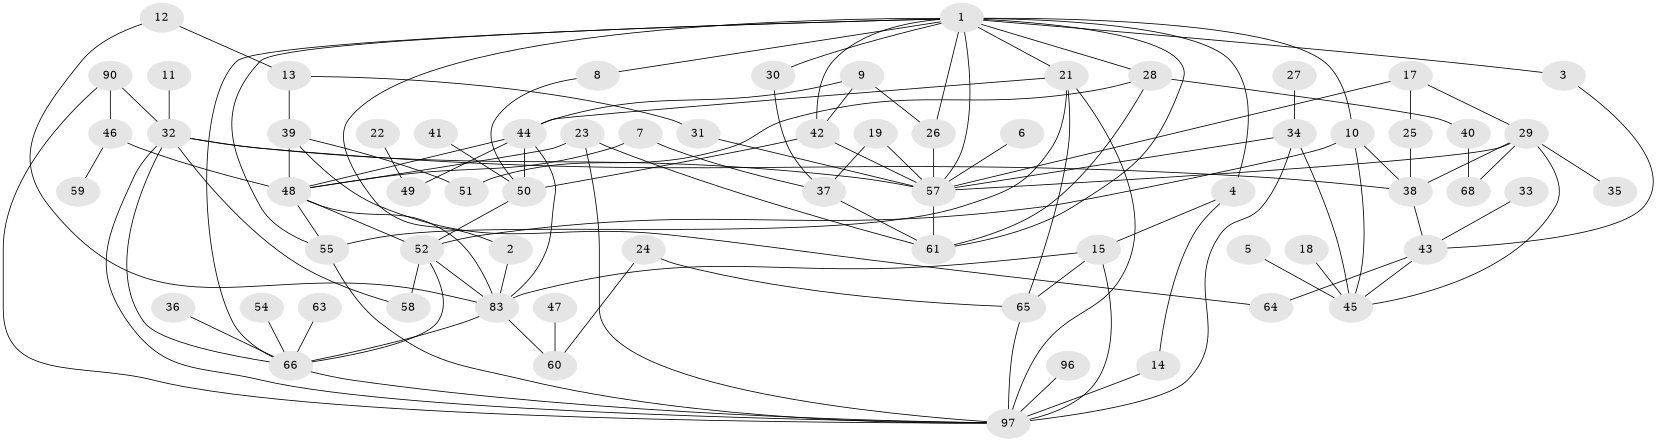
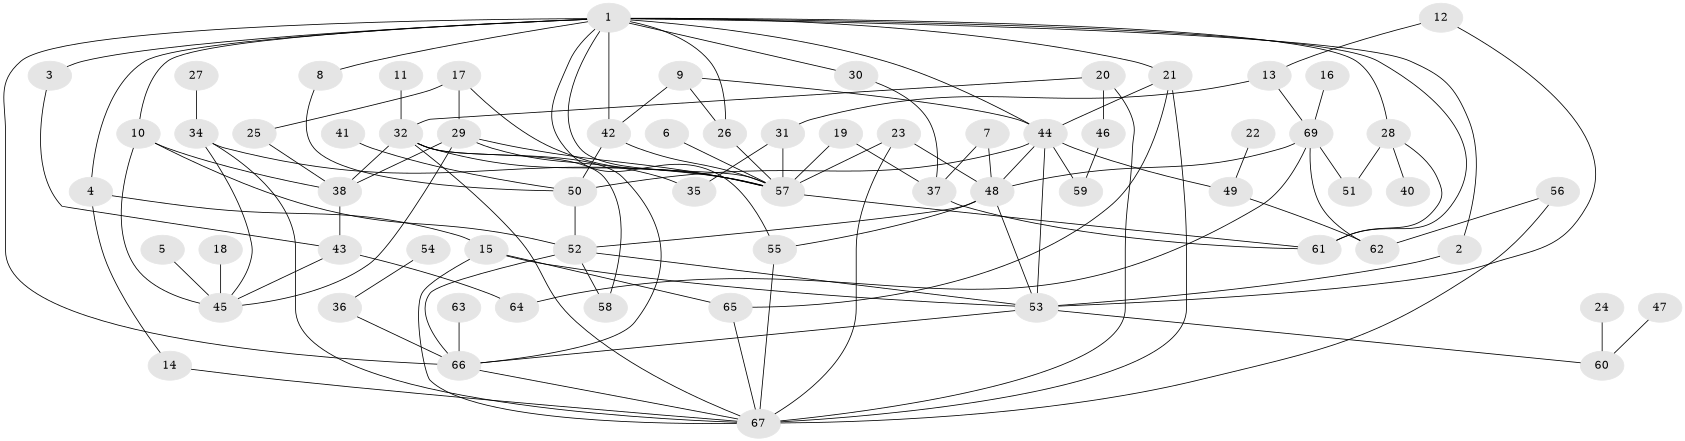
none -> (836, 49)
(110, 76) -> (1104, 76)
none -> (1327, 76)
(289, 134) -> (1311, 134)
none -> (739, 163)
none -> (1063, 163)
(201, 168) -> none
(1469, 192) -> none
(1527, 192) -> none
(755, 198) -> (841, 163)
(740, 229) -> none
none -> (1377, 250)
(830, 292) -> none
(497, 308) -> (1037, 308)
(276, 337) -> (384, 279)
(1068, 366) -> (1558, 192)
(1009, 424) -> (759, 424)
